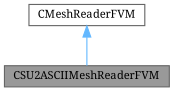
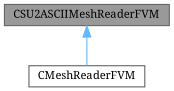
(87, 51) -> (87, 51)
